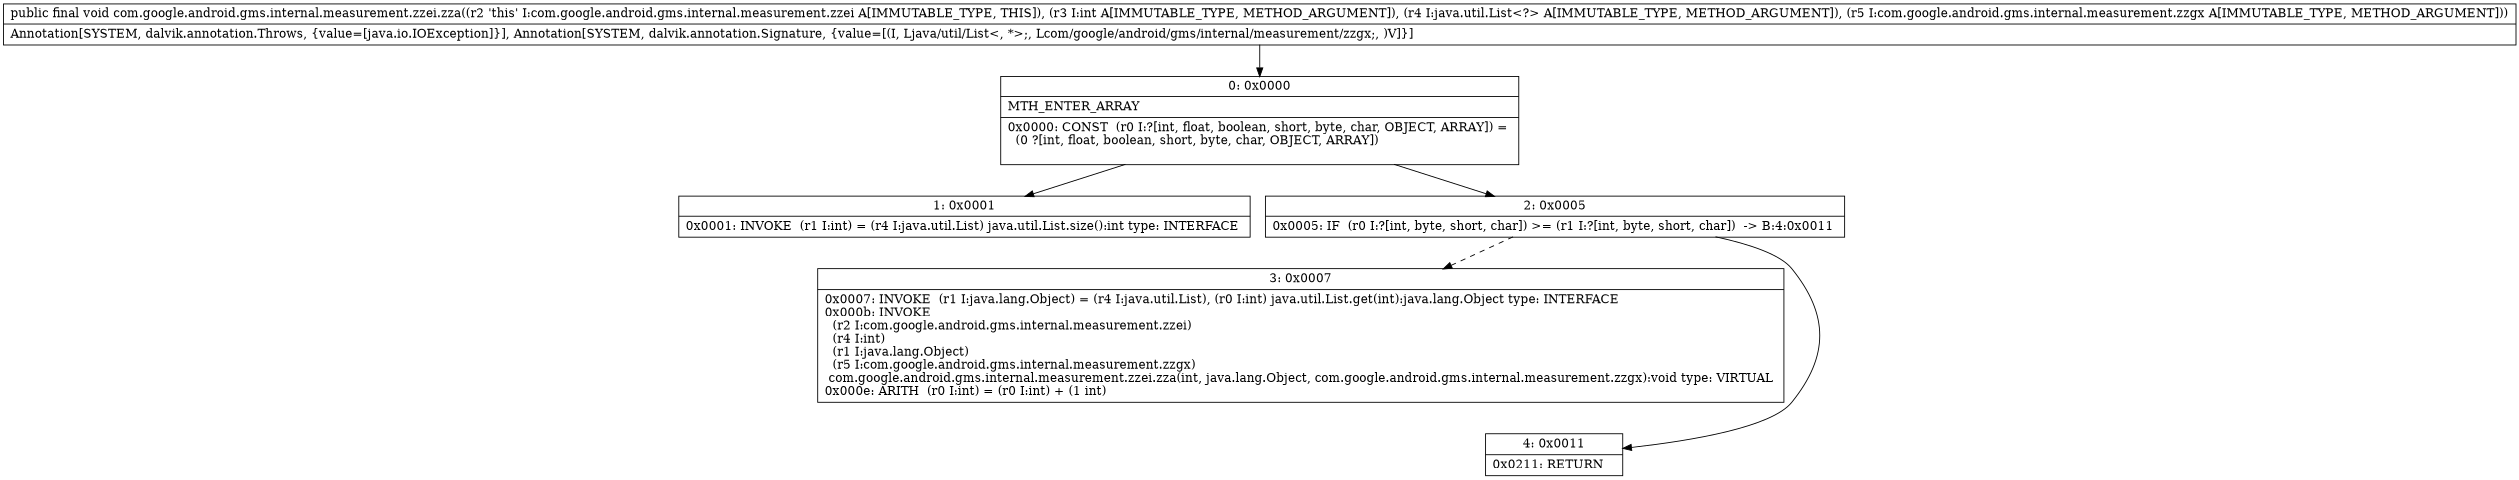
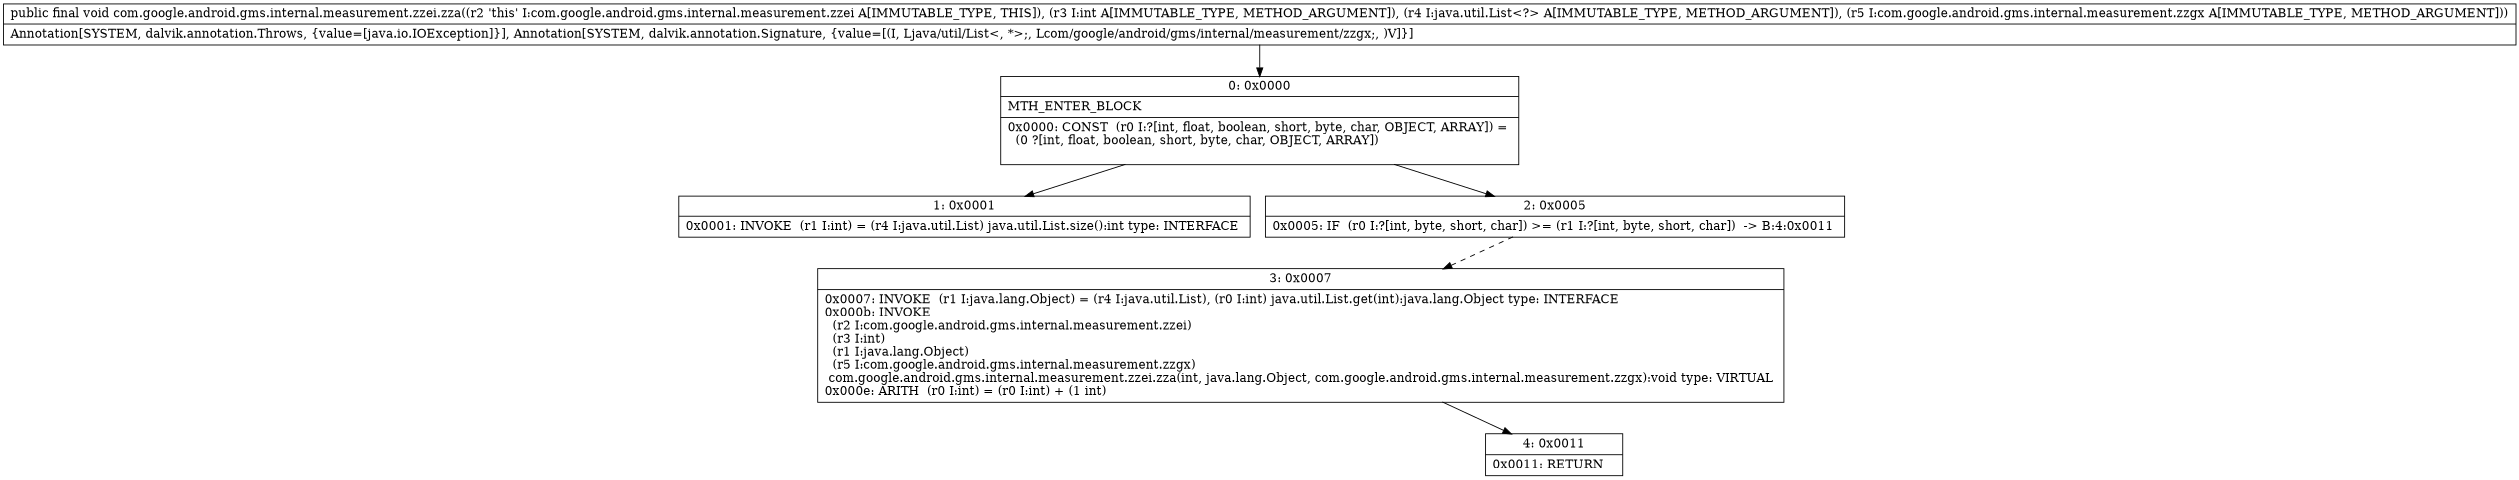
(1074, 107) -> (1075, 107)
(855, 339) -> (855, 339)
(1809, 376) -> (1473, 416)
(1554, 465) -> (1554, 465)
